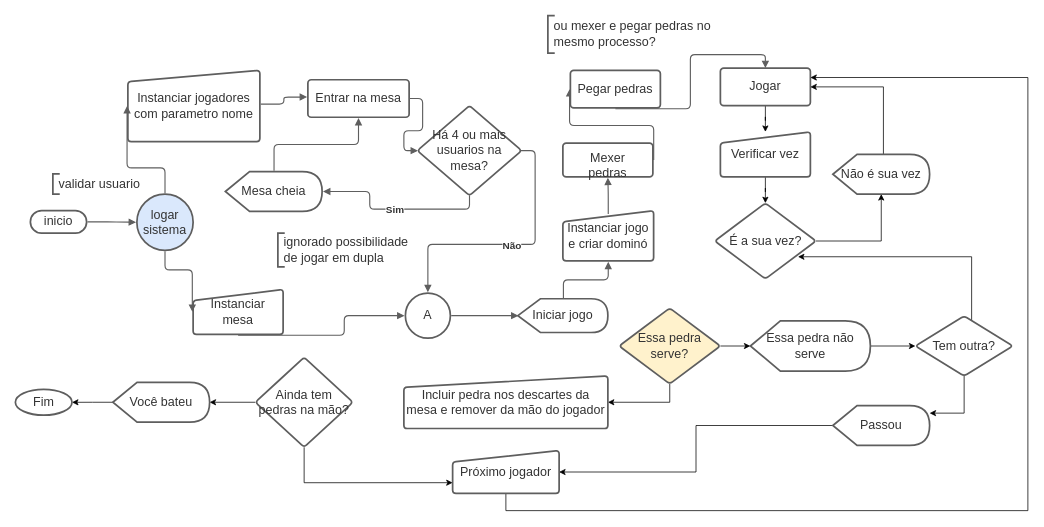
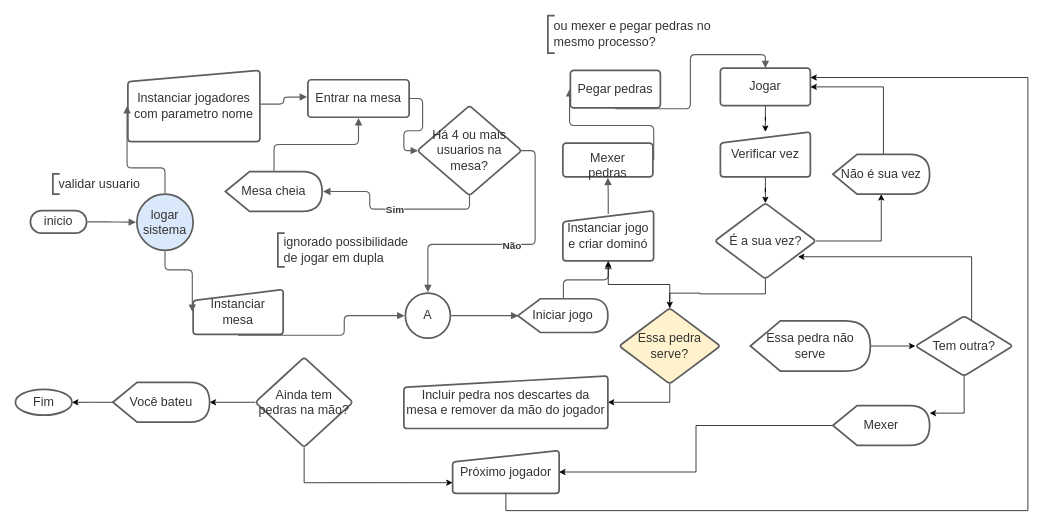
none -> (725, 294)
(744, 346) -> (640, 284)
(881, 426) -> (881, 426)
